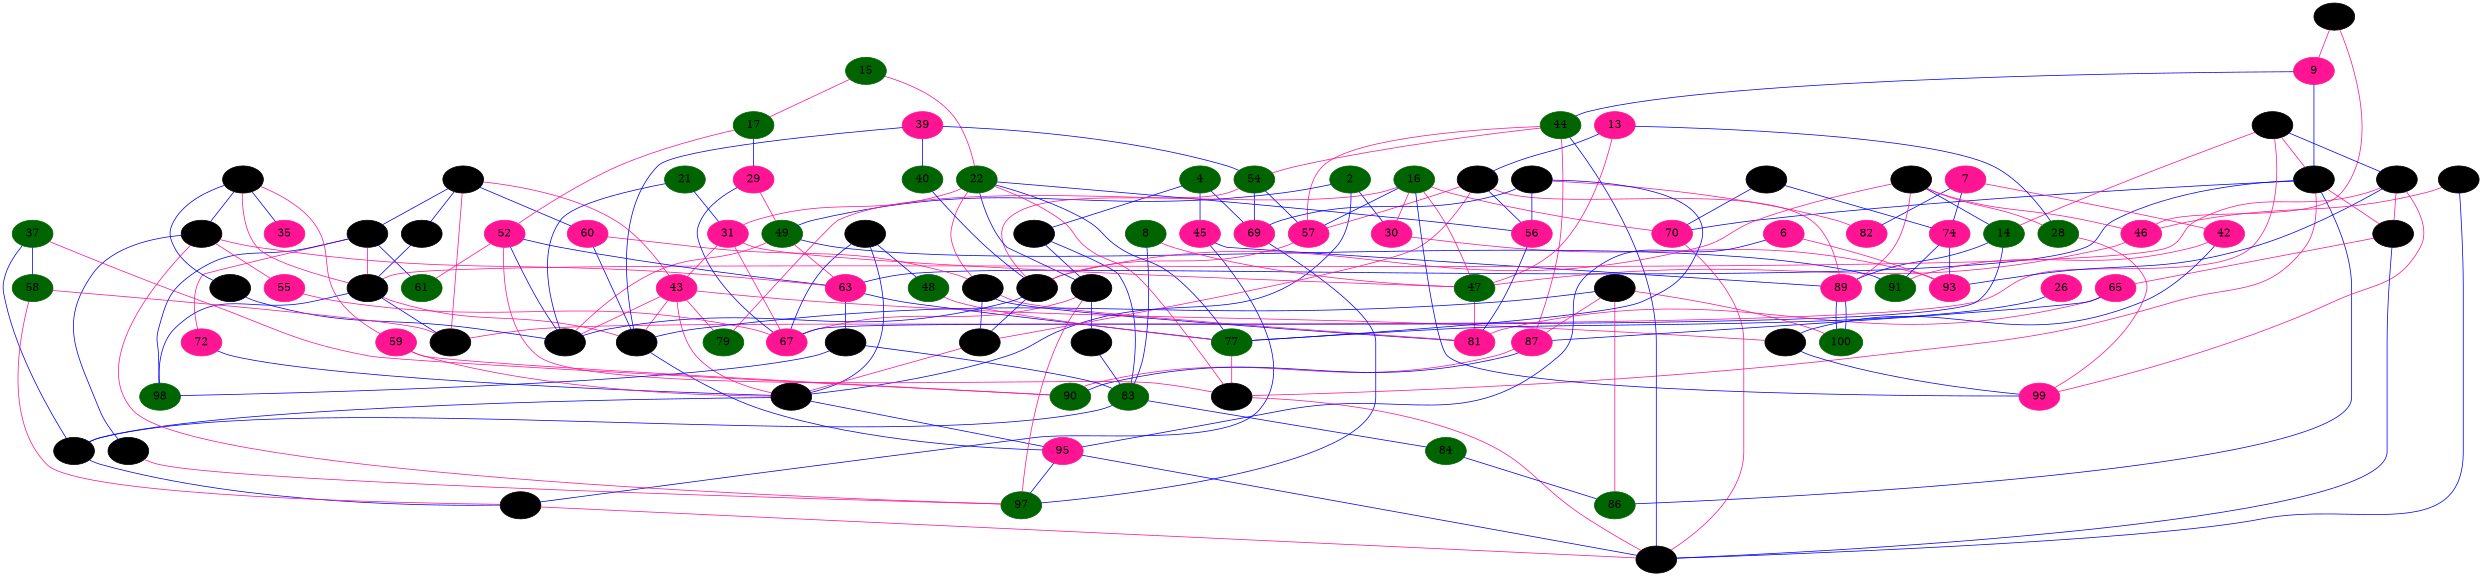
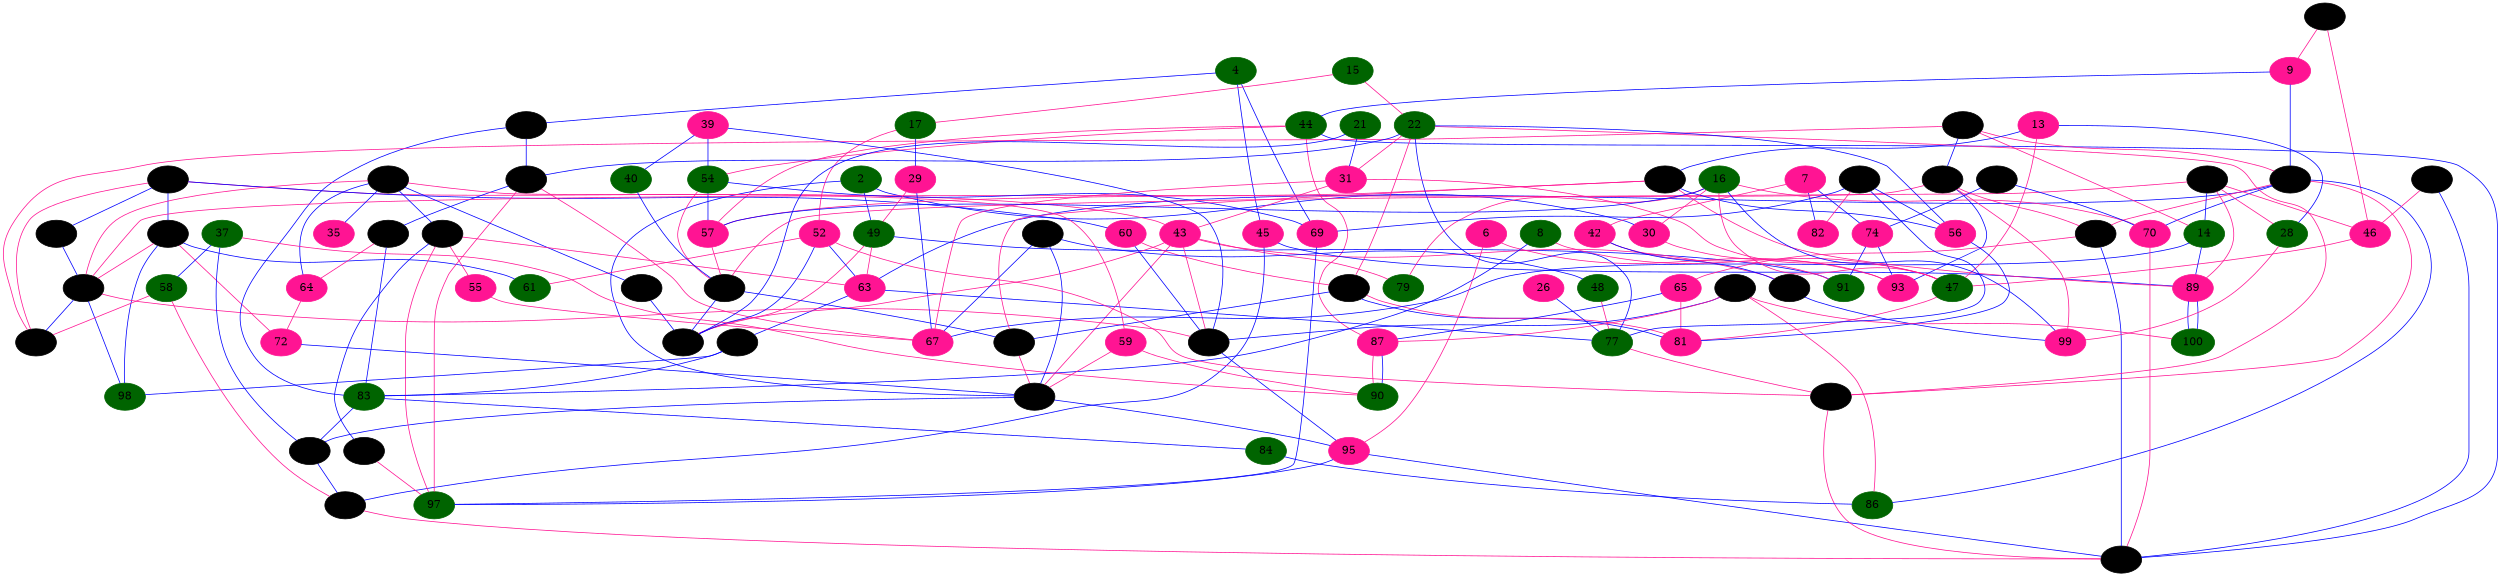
none -> (307, 288)
(1462, 403) -> (1440, 356)
